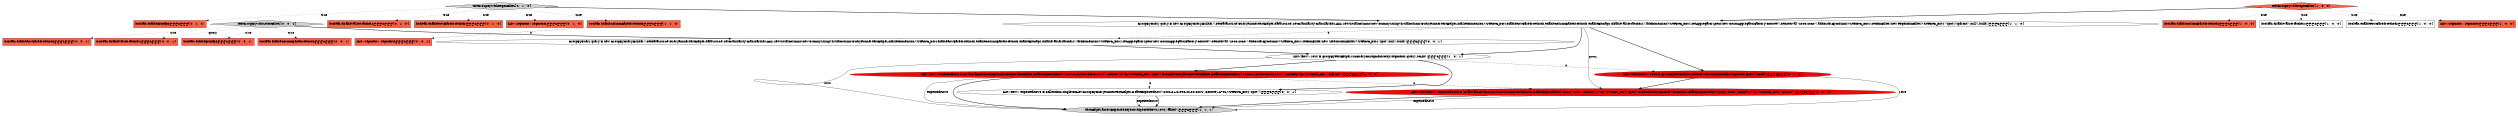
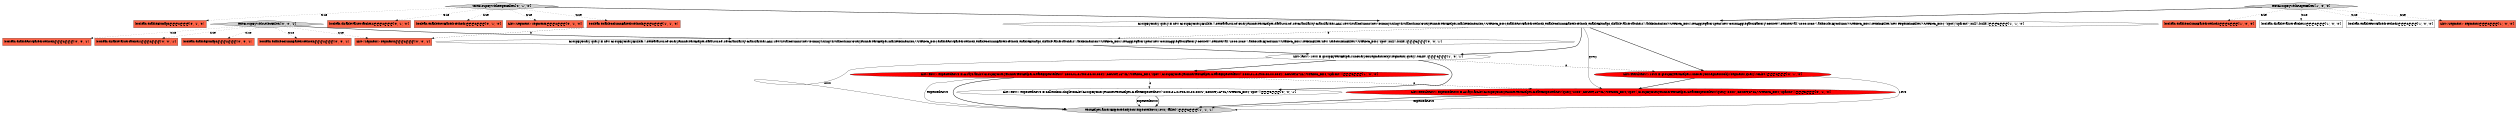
(2301, 6) -> (2301, 6)
none -> (325, 32)
(213, 33) -> (213, 33)
